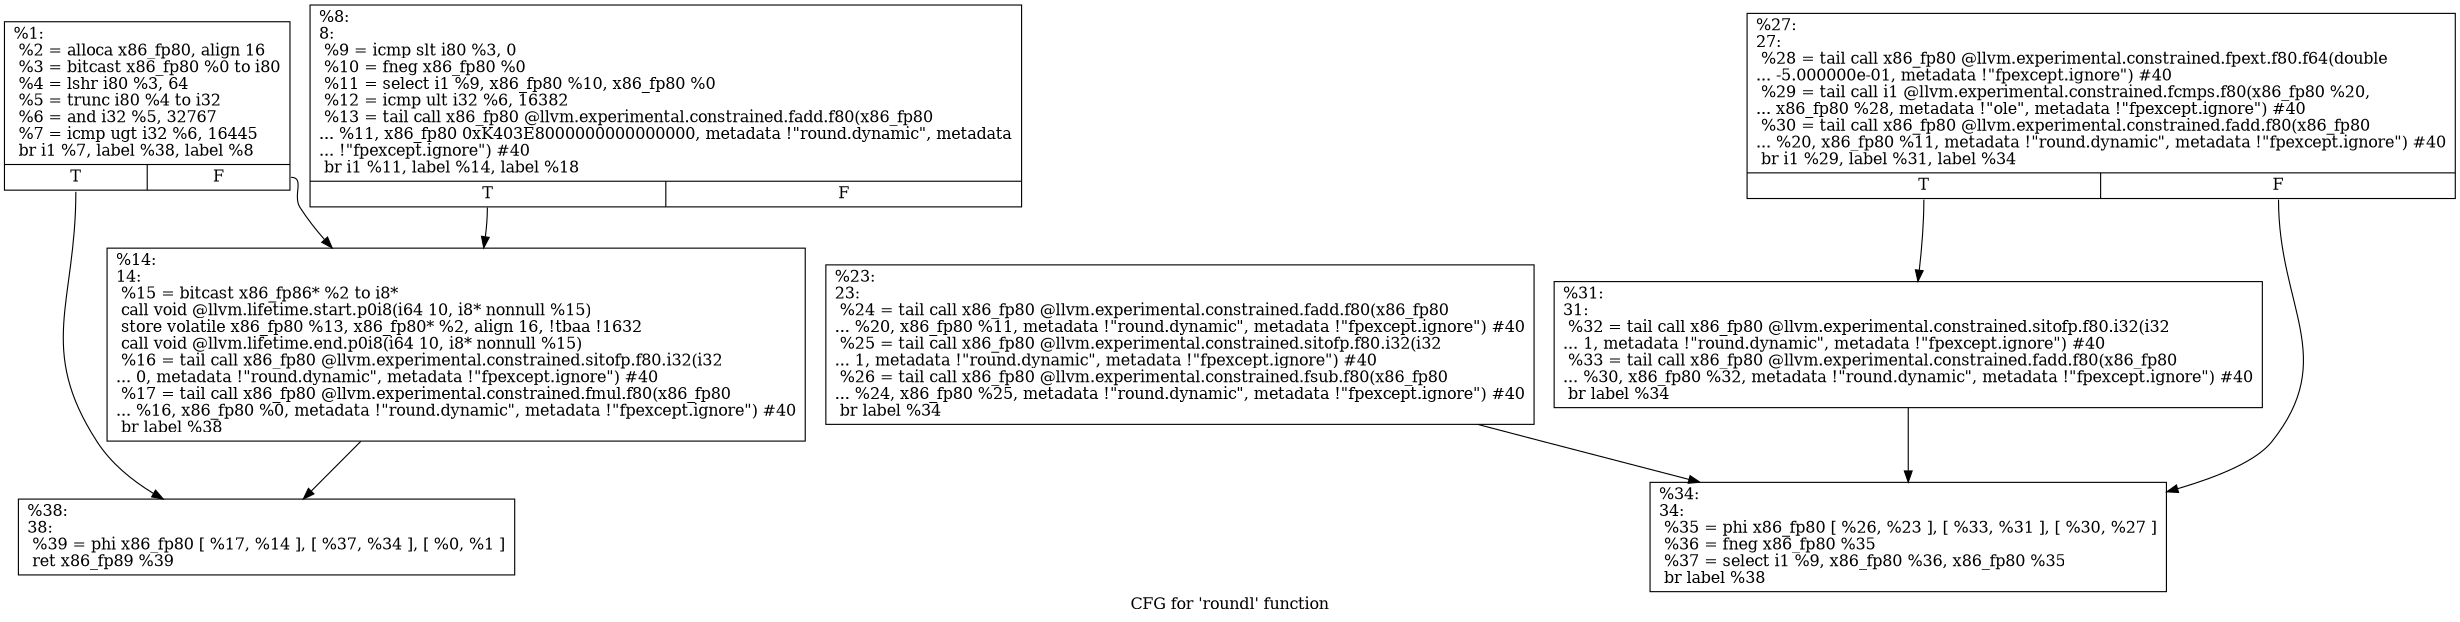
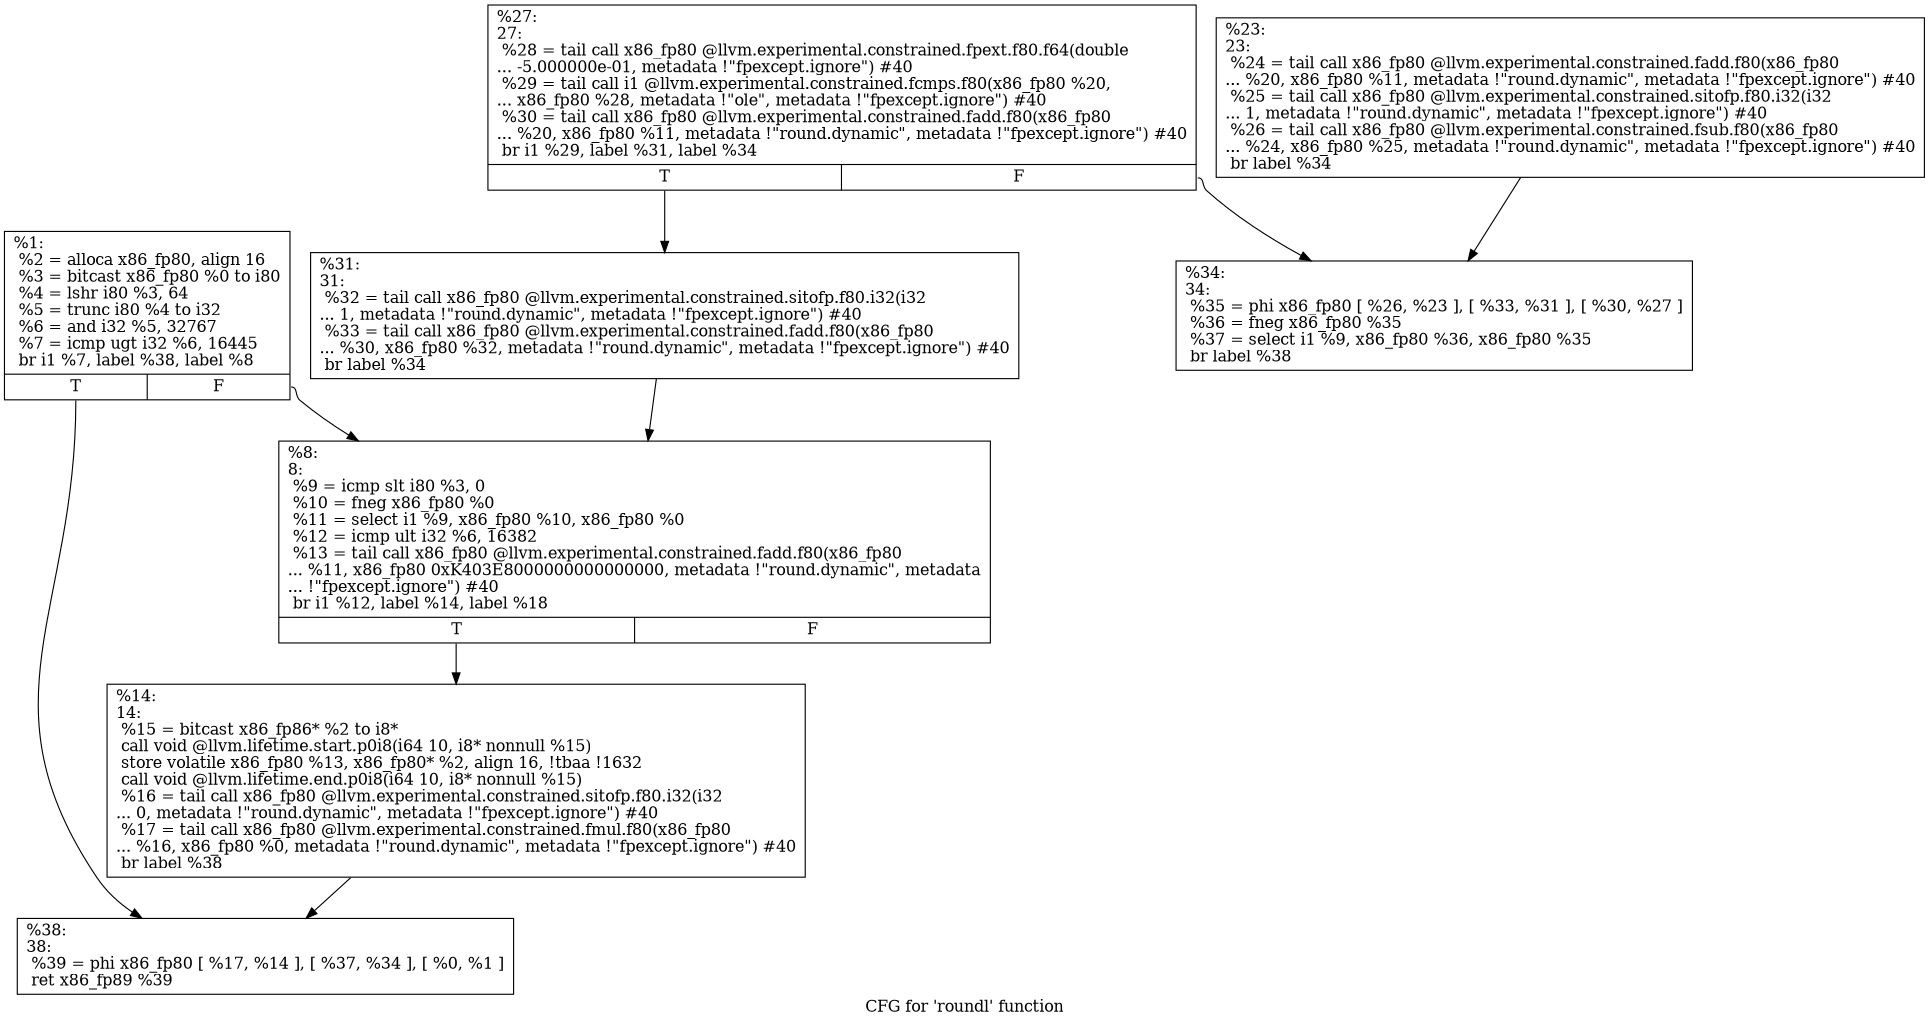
(449, 168) -> (418, 604)
(302, 210) -> (317, 414)
(1908, 439) -> (653, 404)
